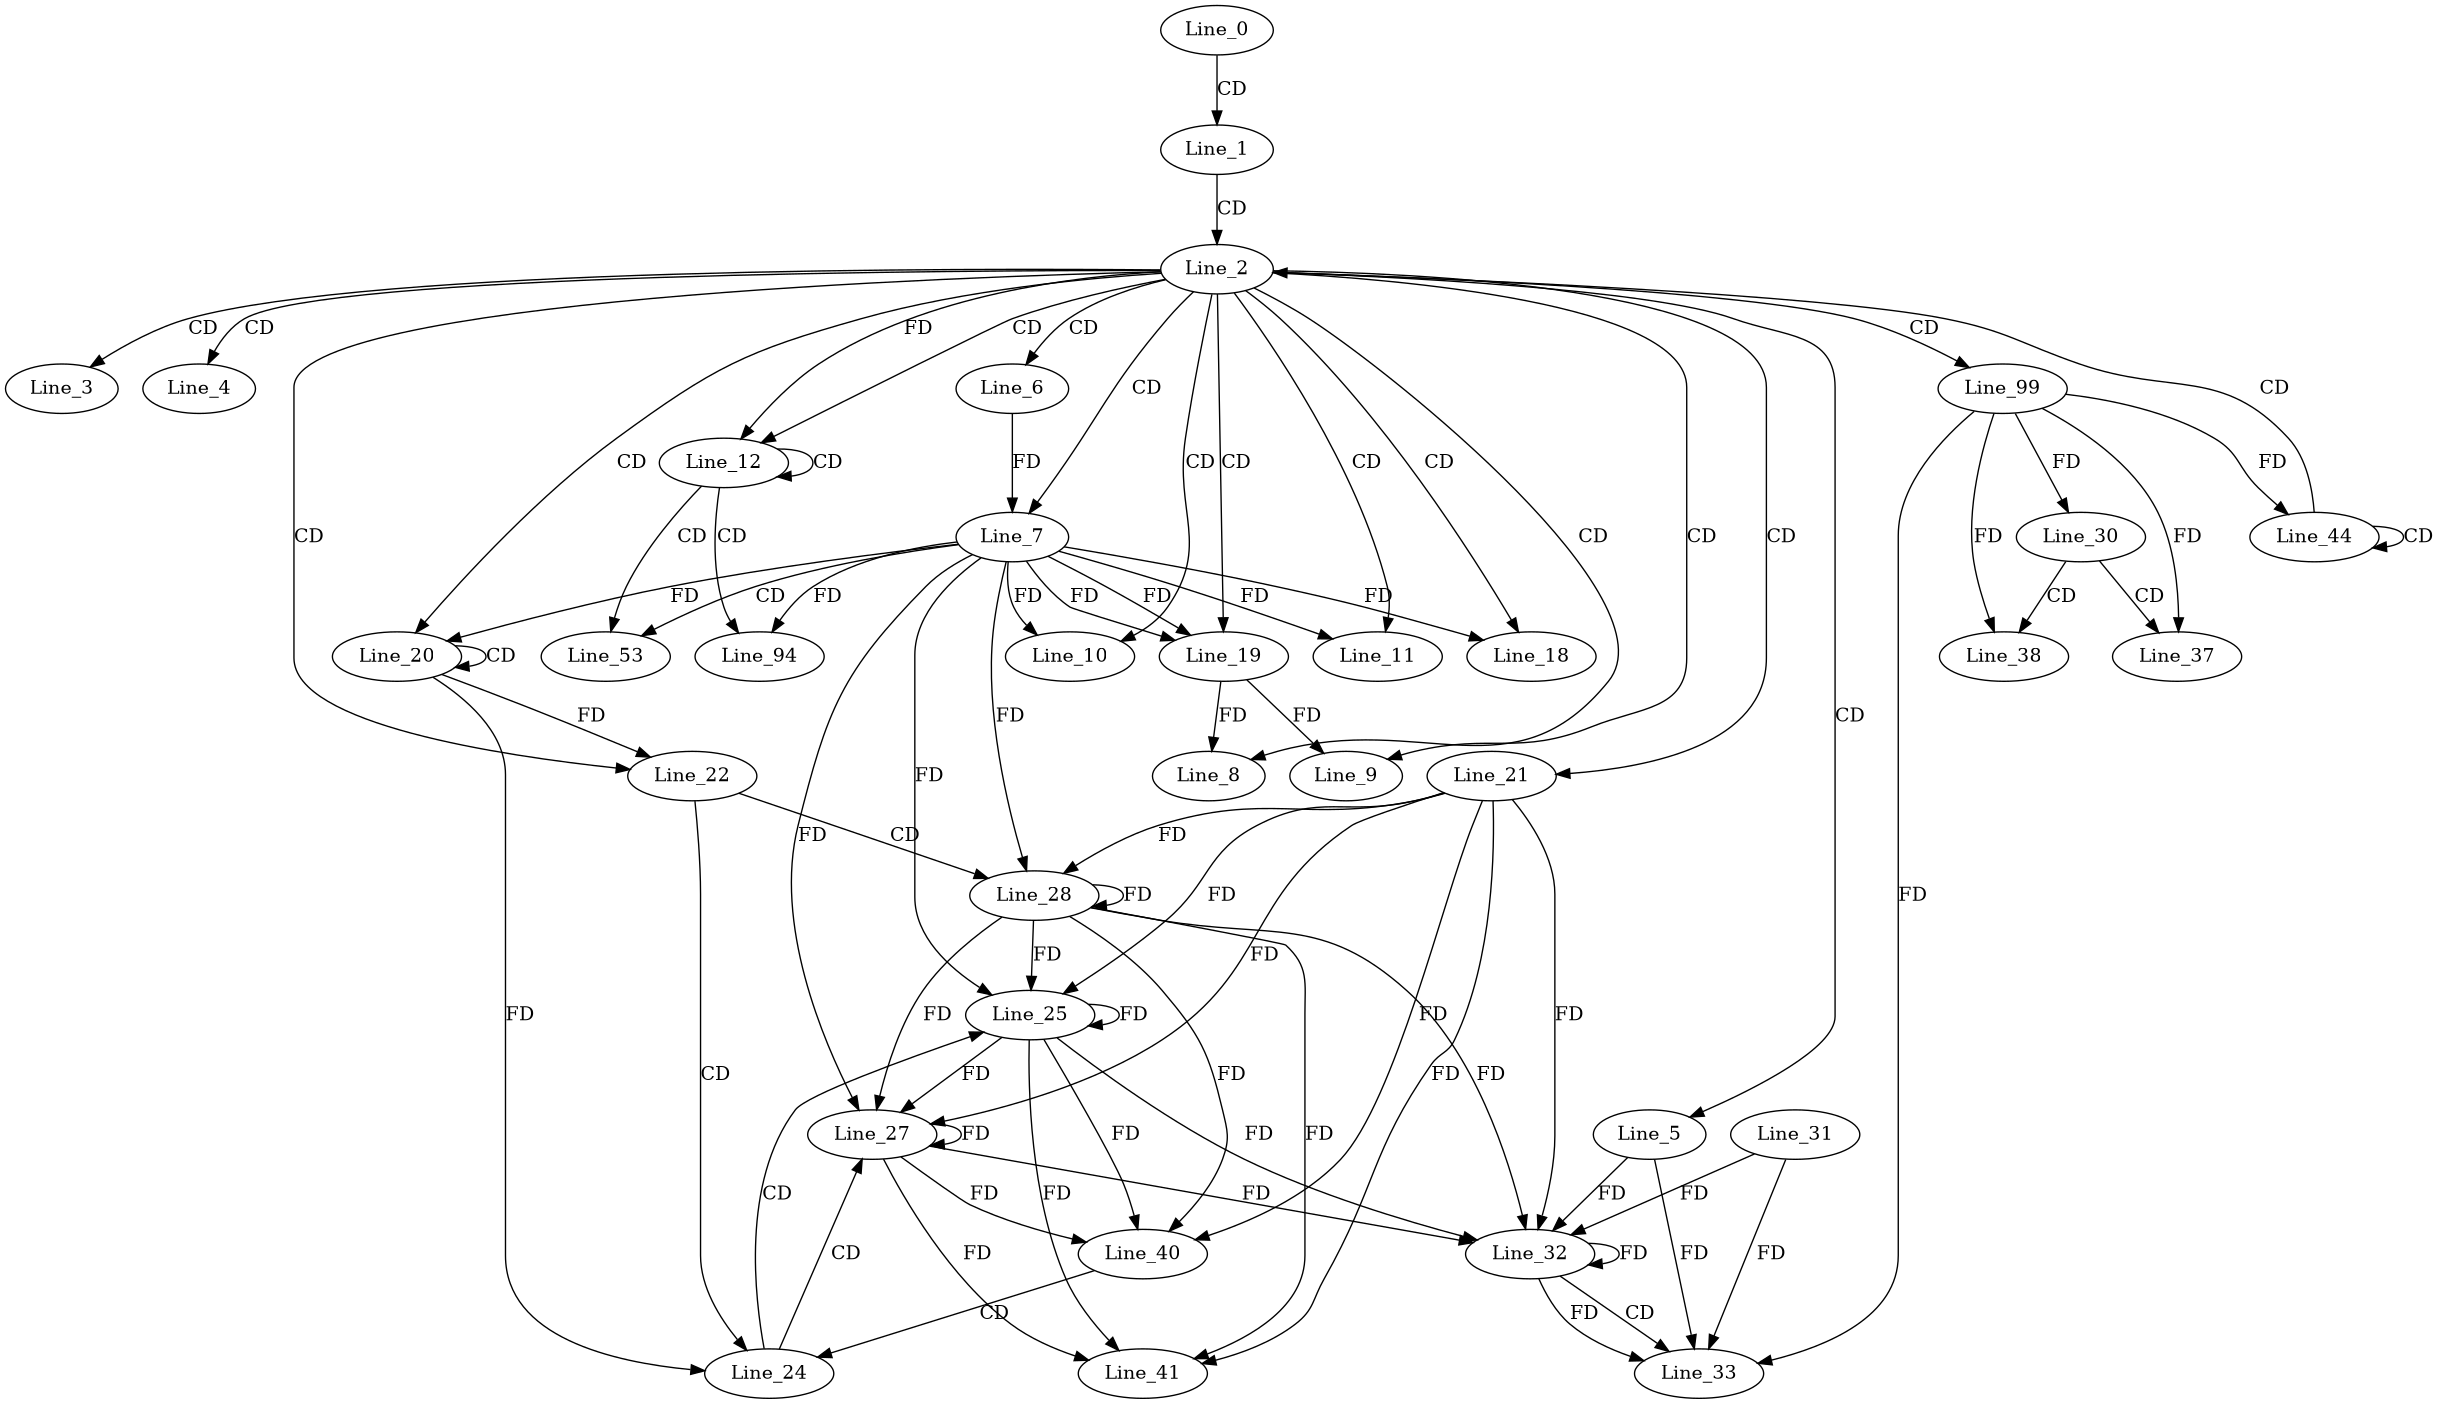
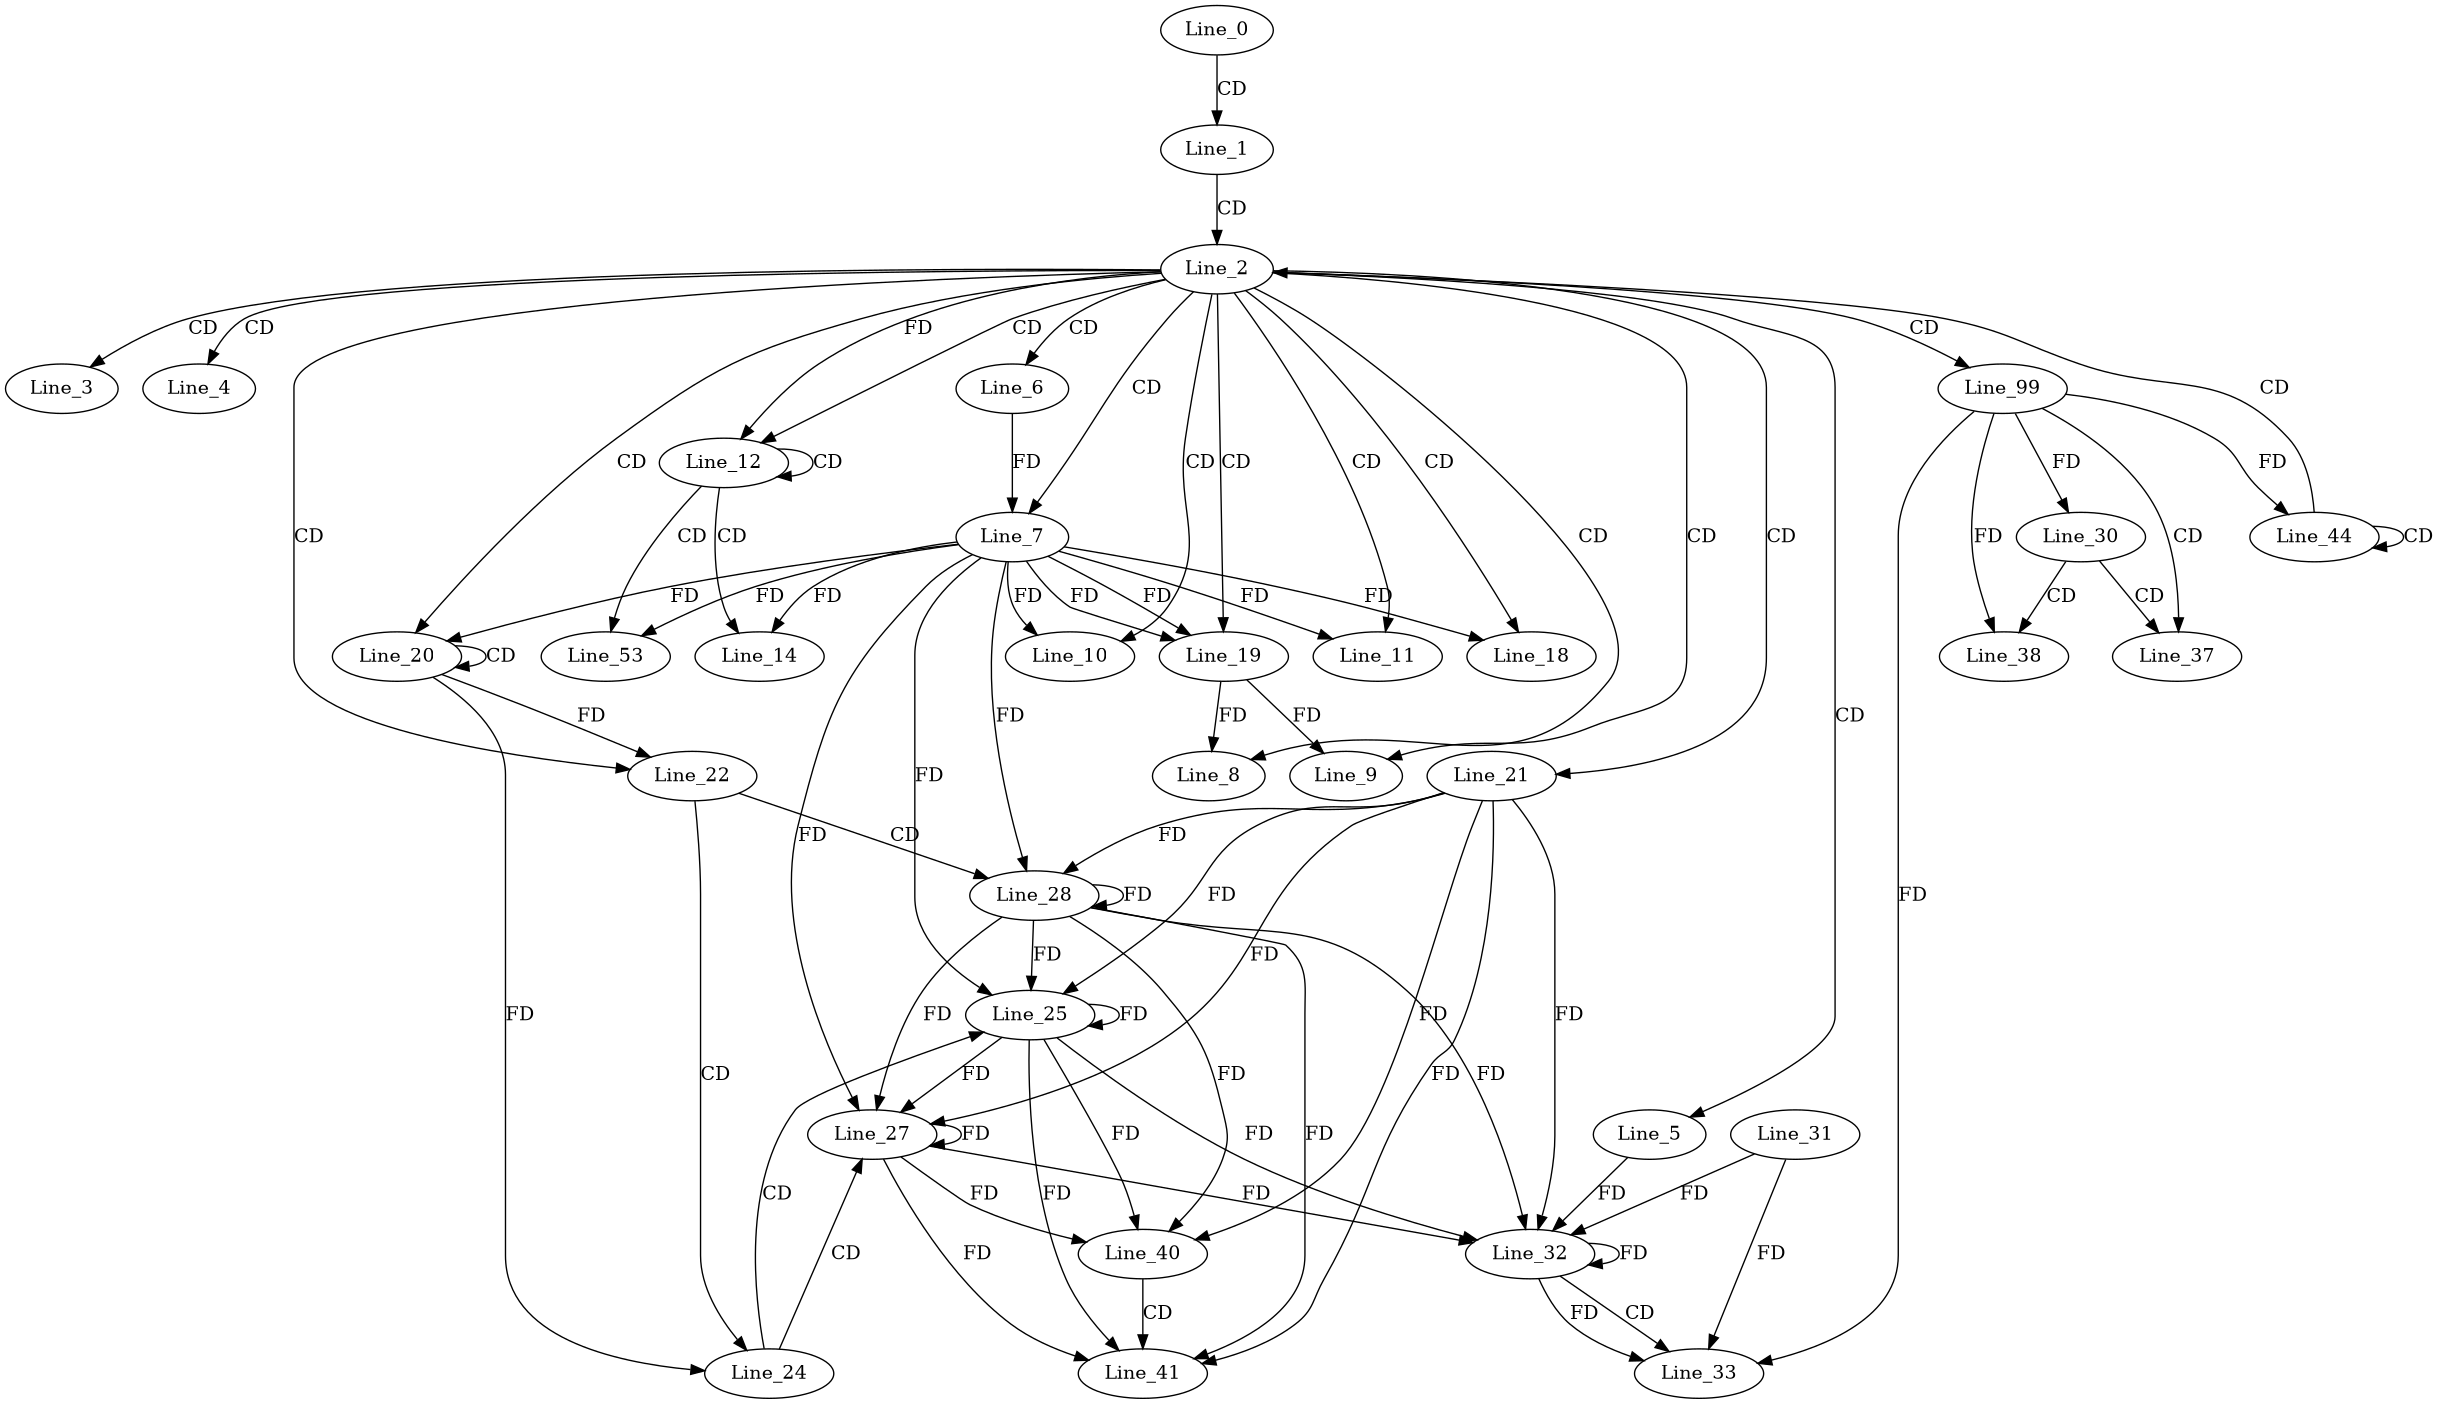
(2188, 537) -> (2188, 537)
(771, 597) -> (771, 597)
(760, 657) -> (760, 657)
(1673, 1247) -> none
(963, 1312) -> (1143, 1307)
